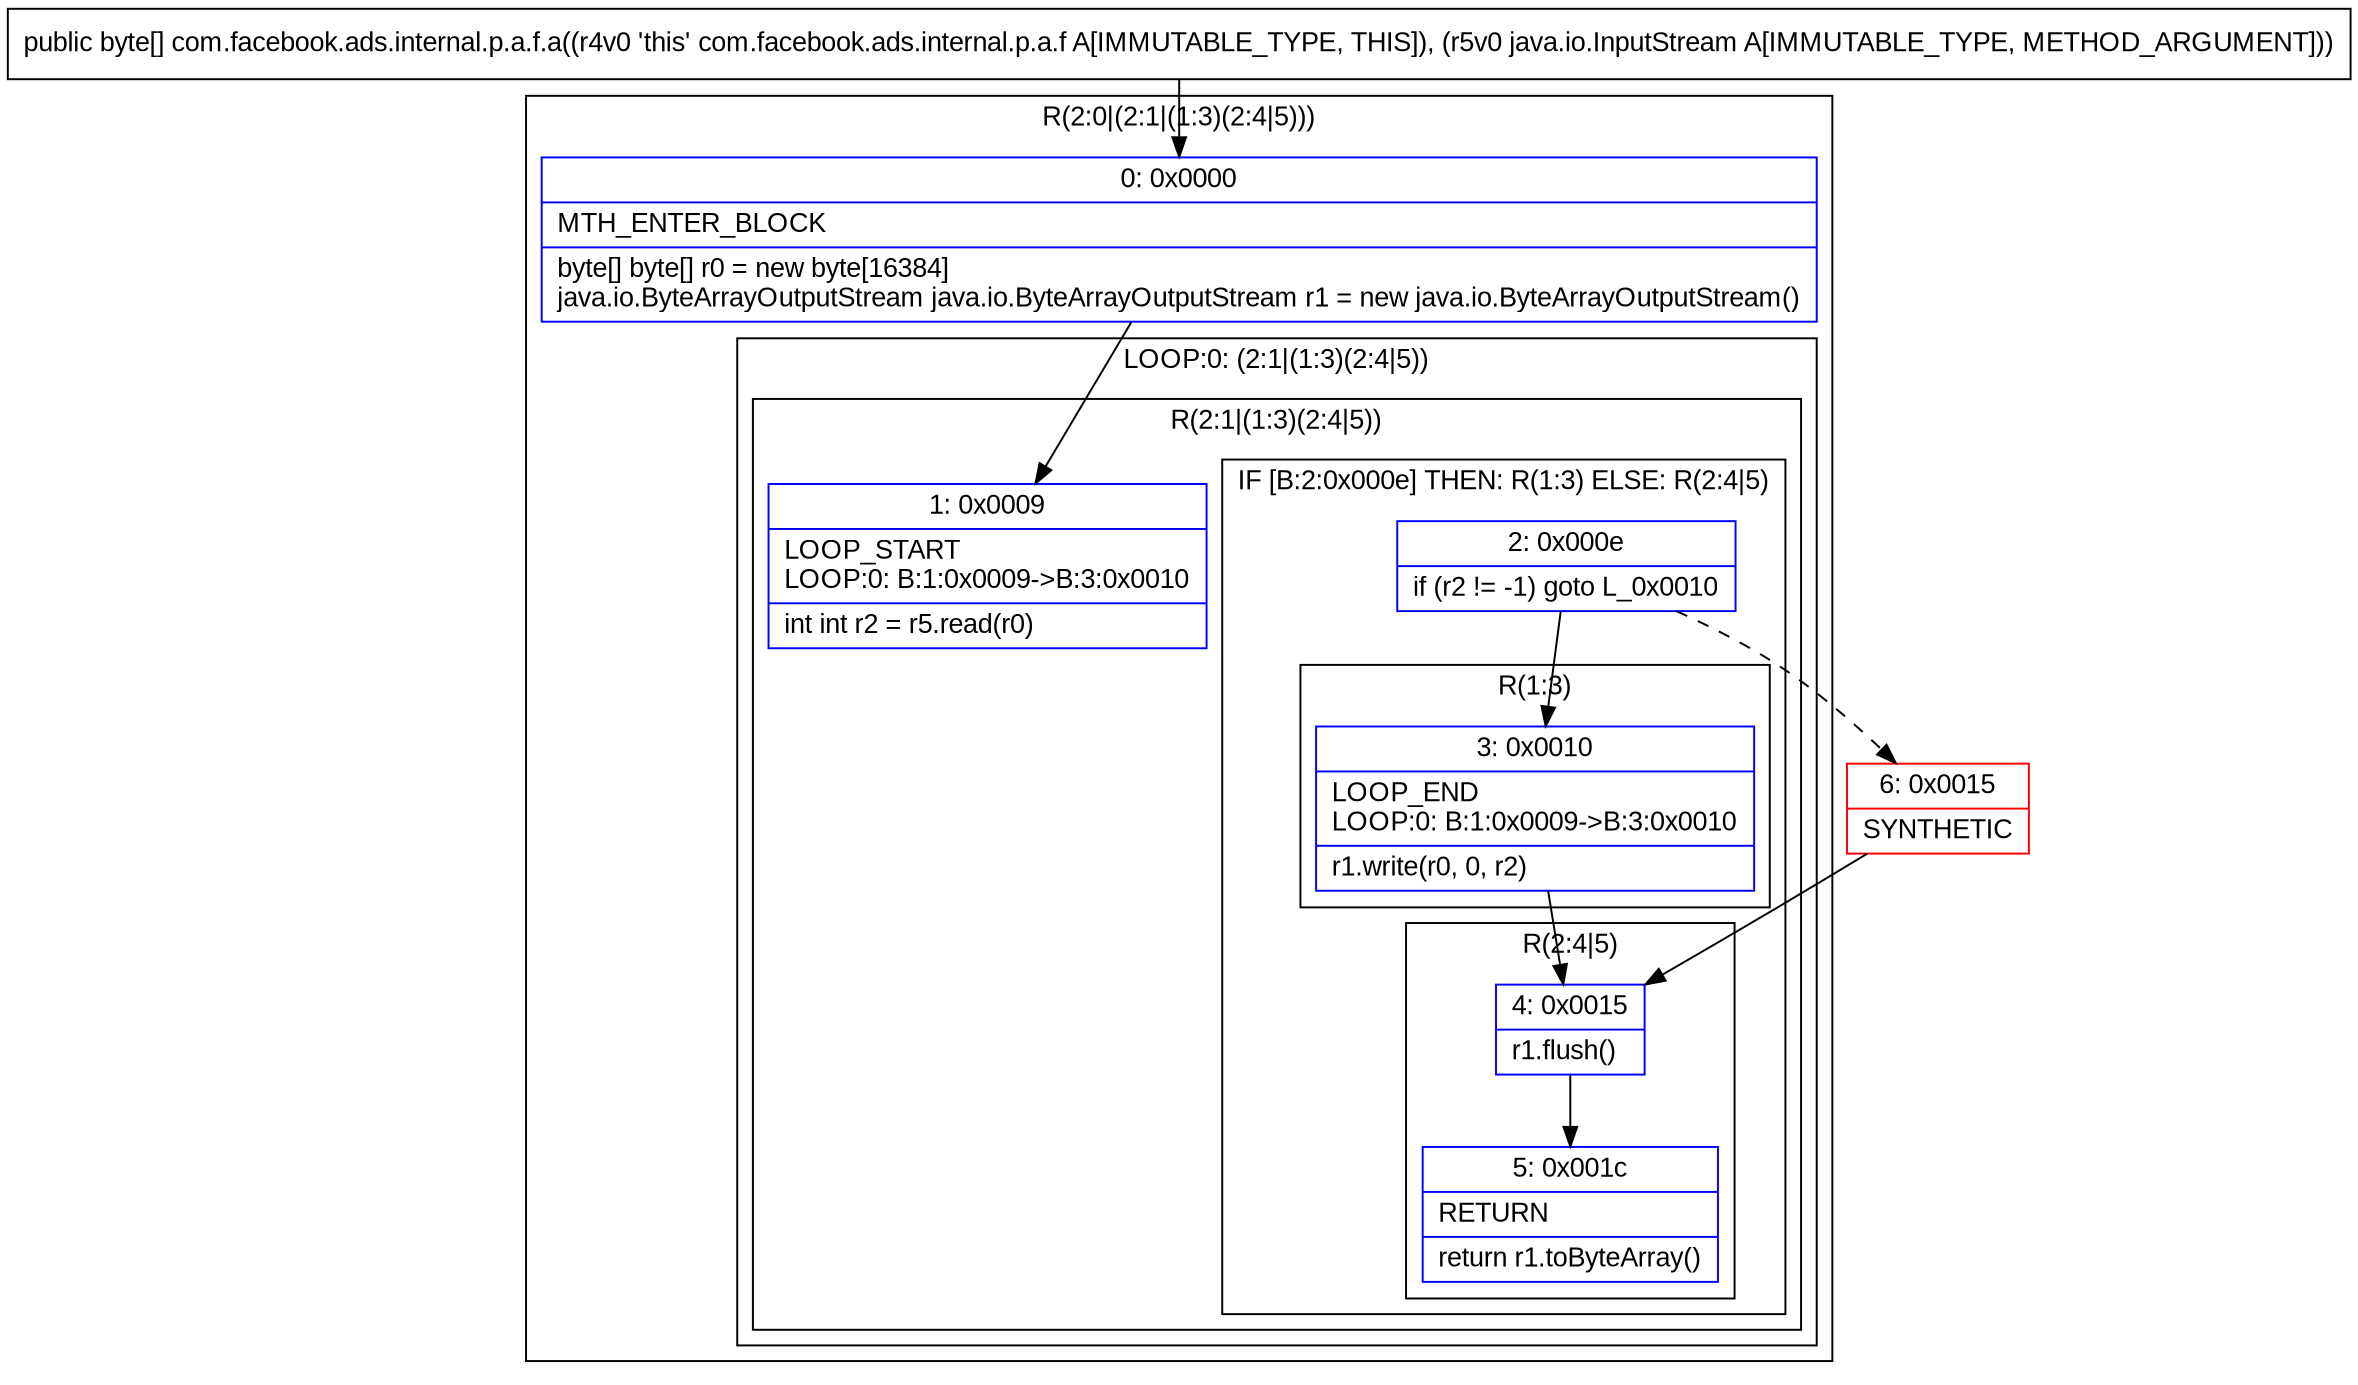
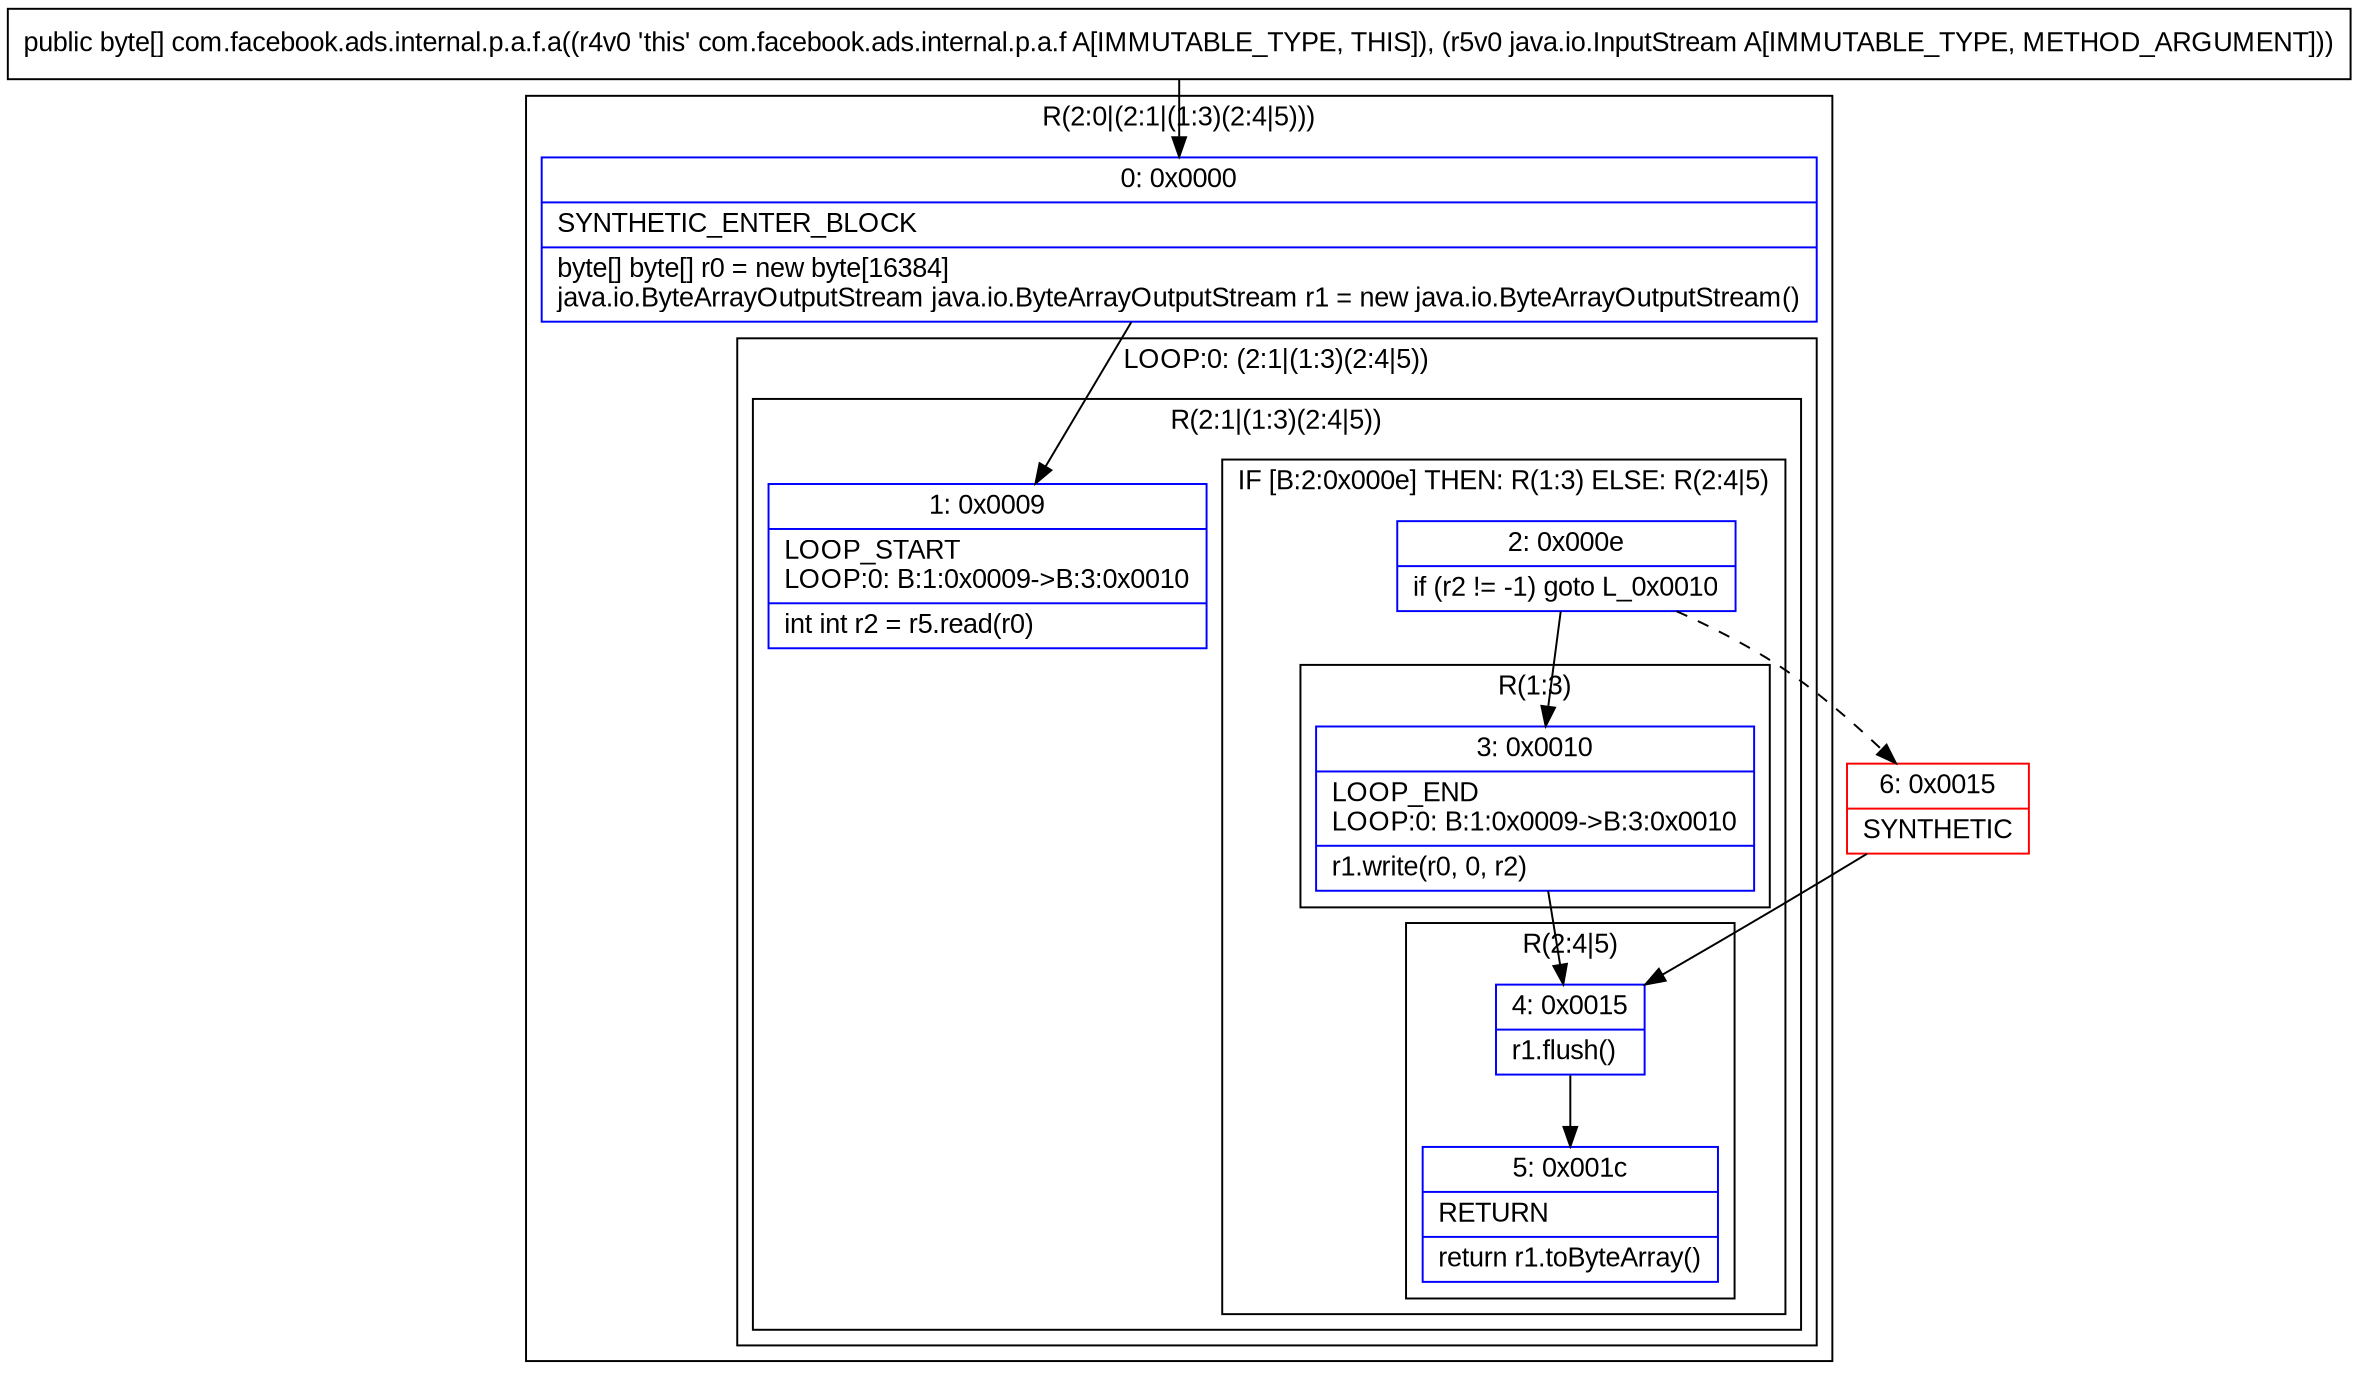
(692, 224) -> (737, 224)
